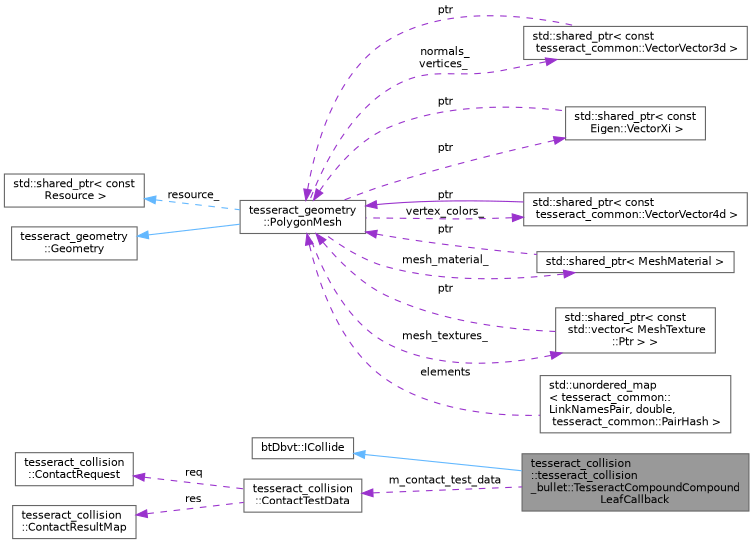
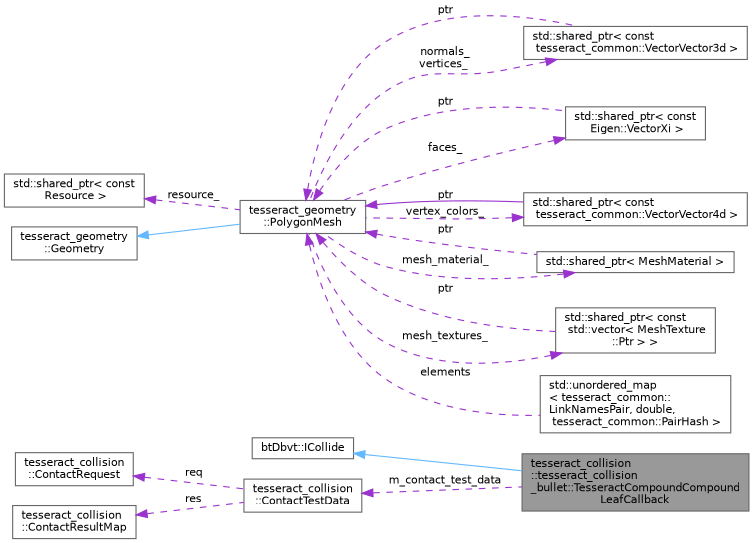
(444, 148) -> (444, 148)
(198, 205) -> (198, 205)
